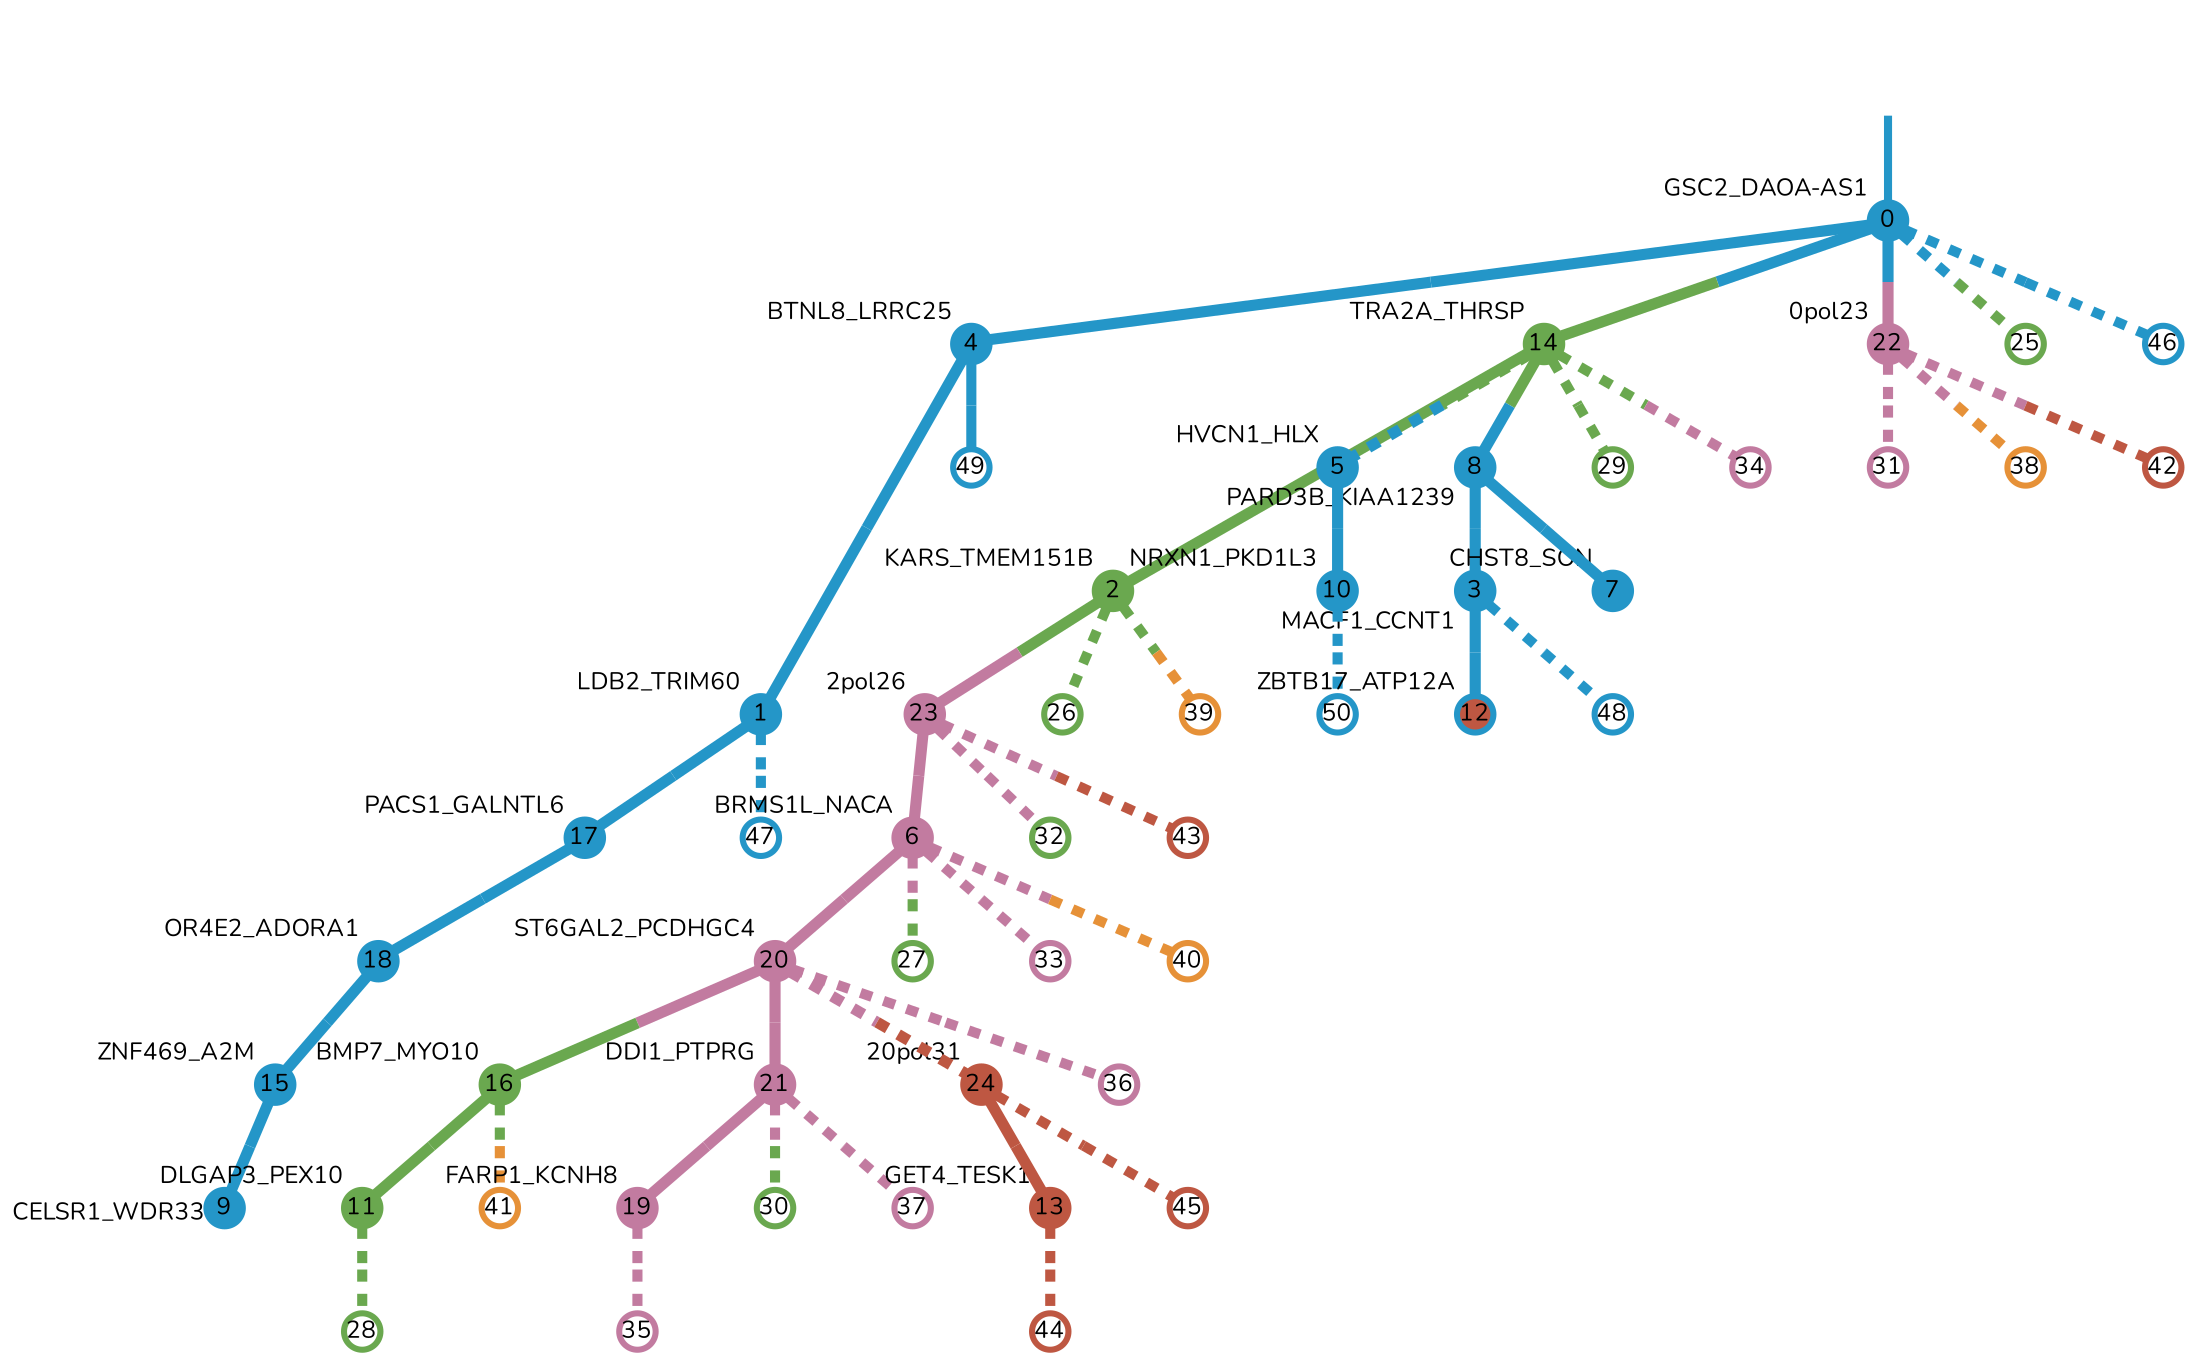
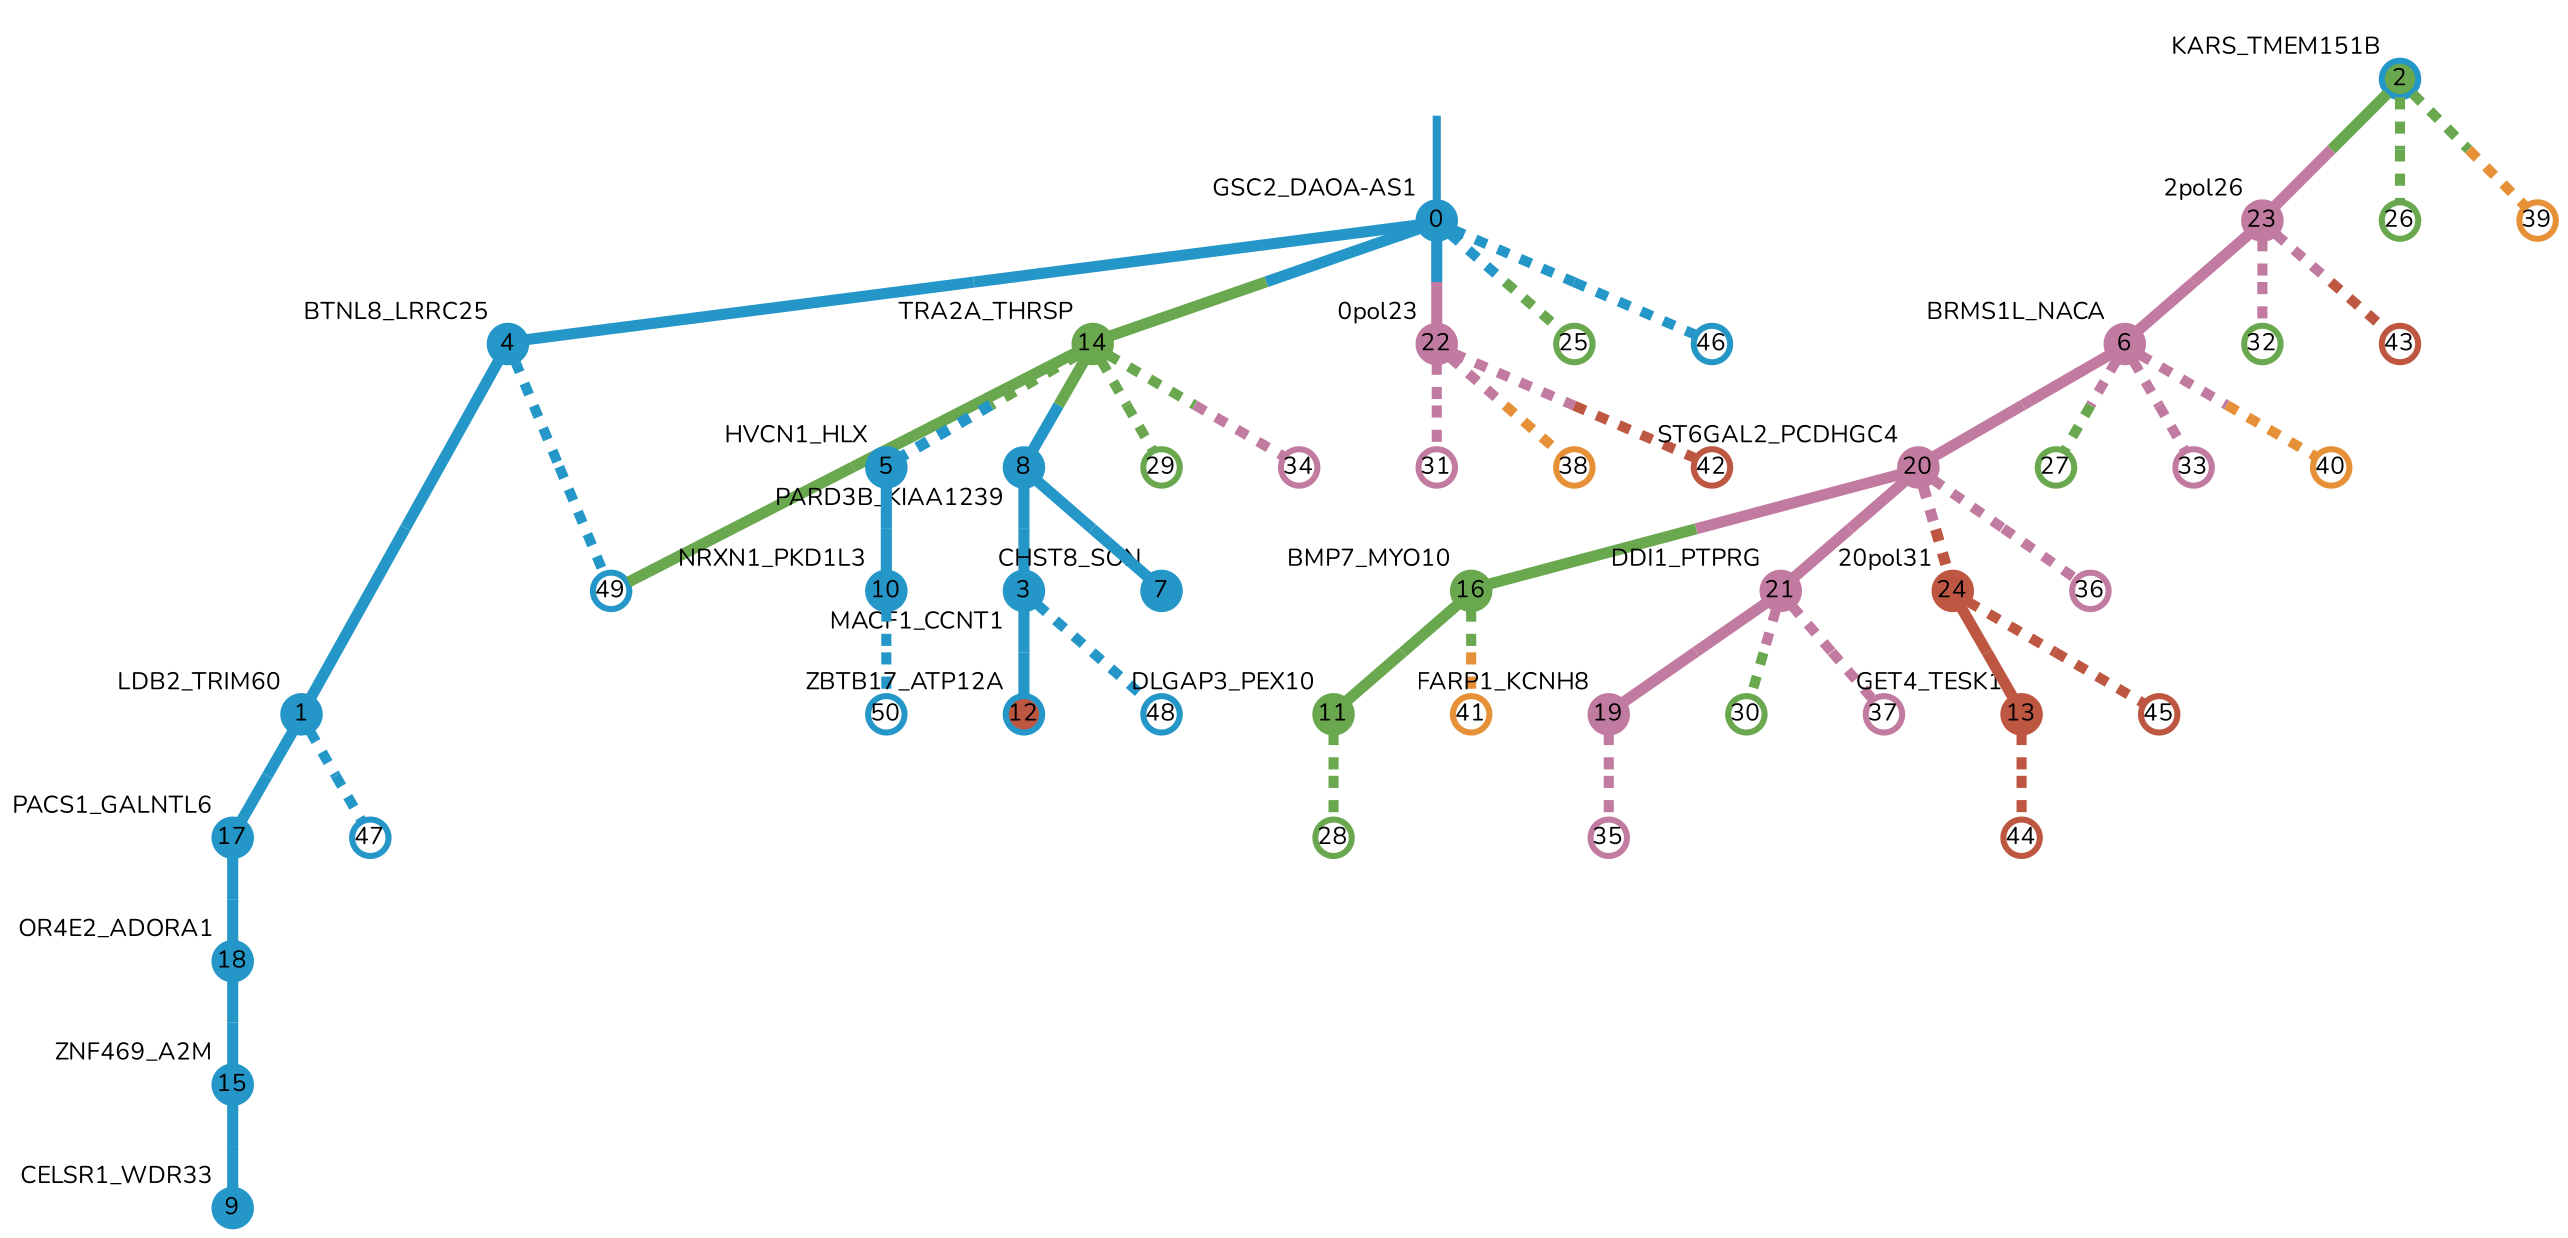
(971, 406) -> (559, 467)
(1329, 467) -> (852, 467)
(1113, 591) -> (2400, 79)
